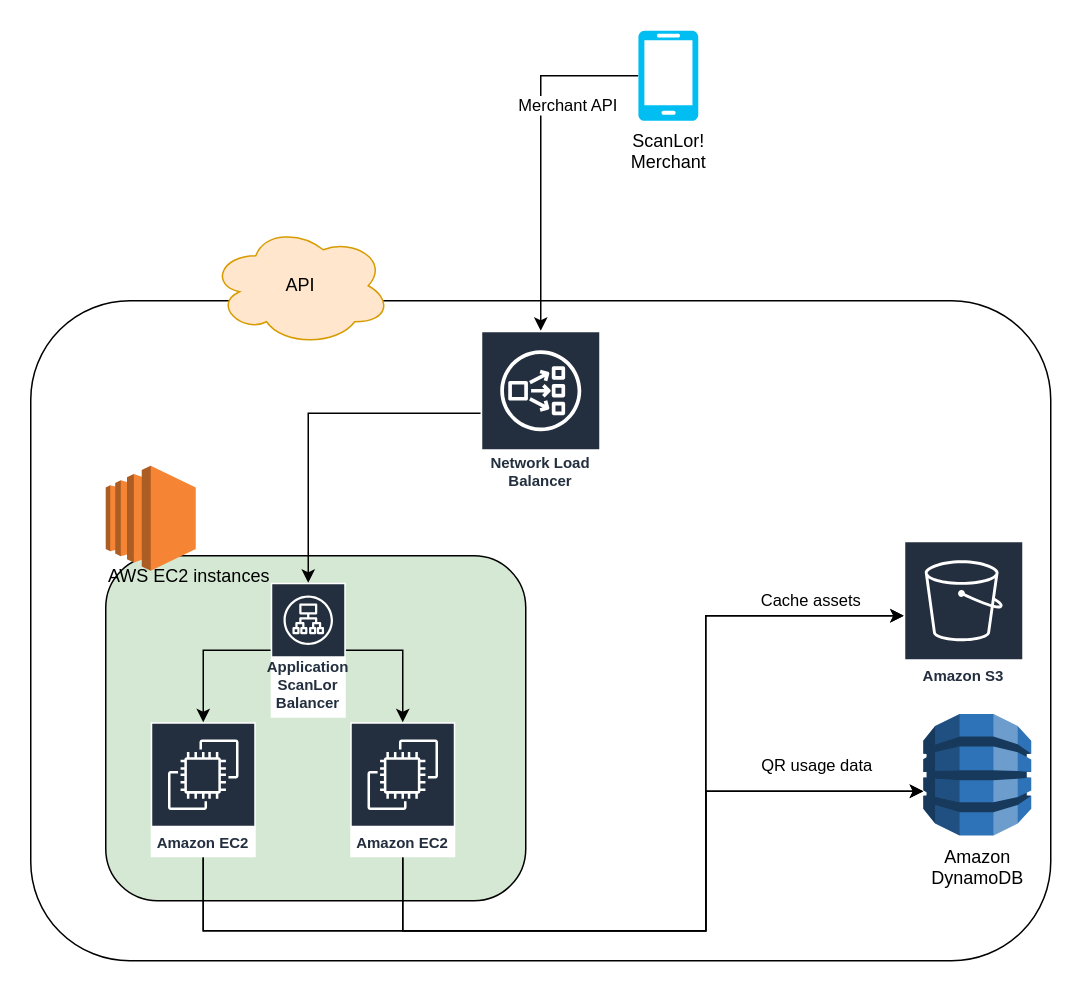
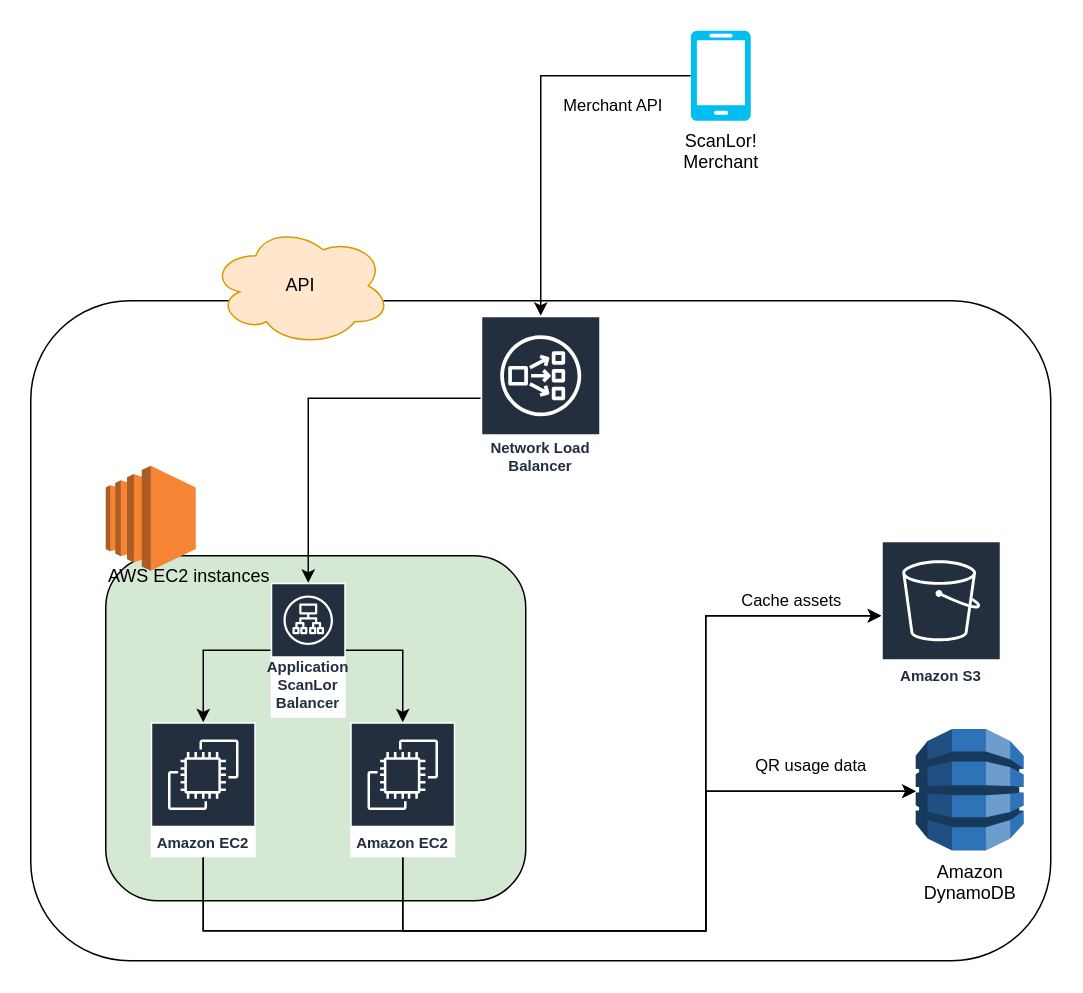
(668, 76) -> (721, 76)
(541, 413) -> (541, 398)
(964, 616) -> (941, 616)
(977, 775) -> (970, 790)
